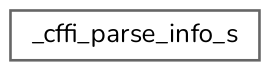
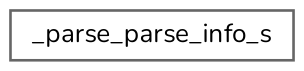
(135, 35) -> (152, 35)
